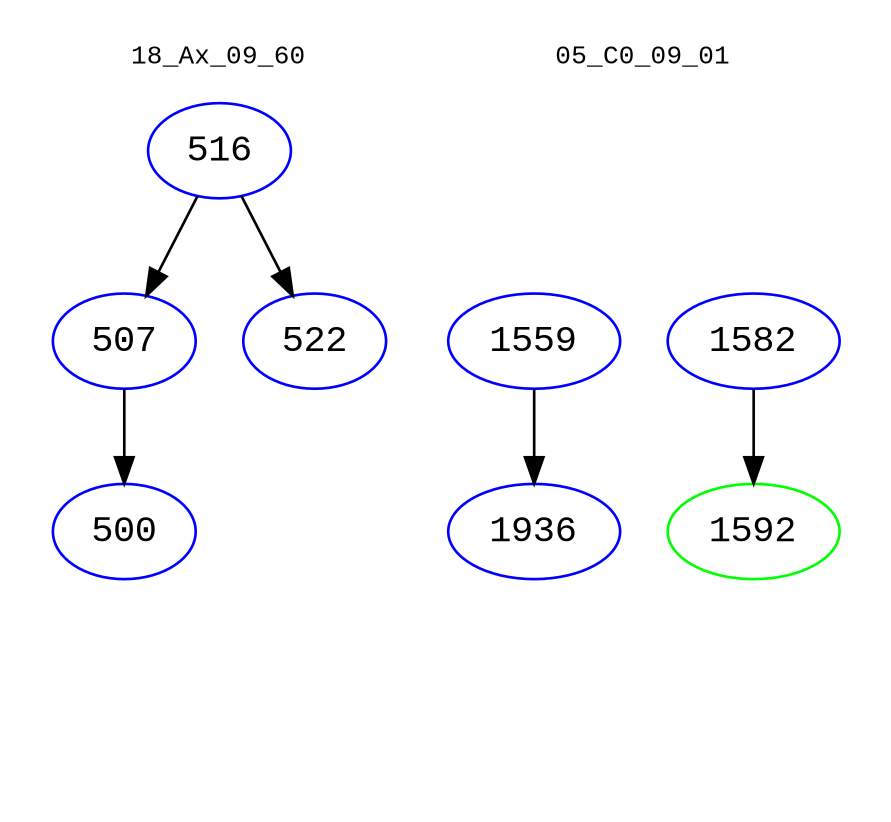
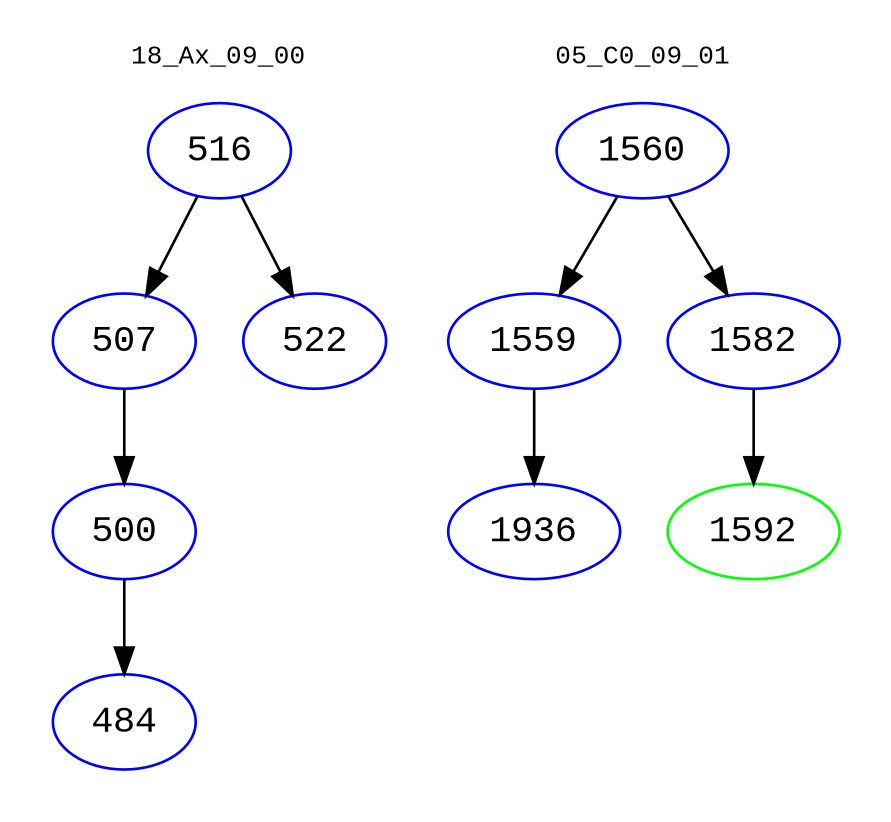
(219, 57) -> (219, 57)
none -> (643, 151)
none -> (124, 722)
